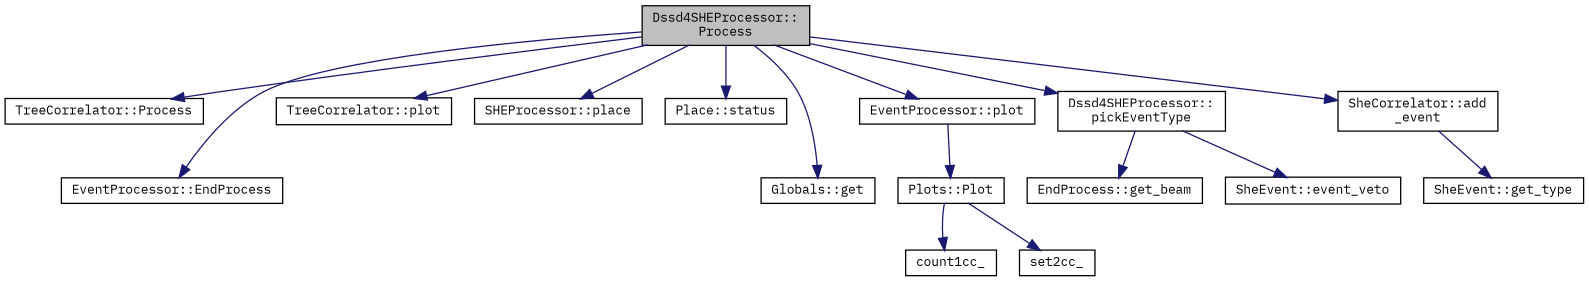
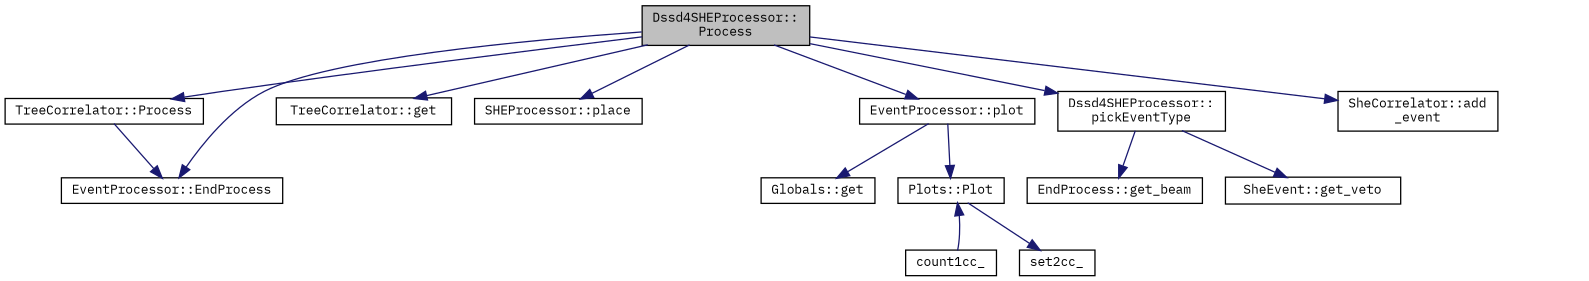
(800, 97) -> (888, 148)
(364, 111) -> (364, 111)
(726, 111) -> none
none -> (134, 146)
(1313, 191) -> (1313, 191)
(1504, 191) -> none
(943, 220) -> (960, 233)
